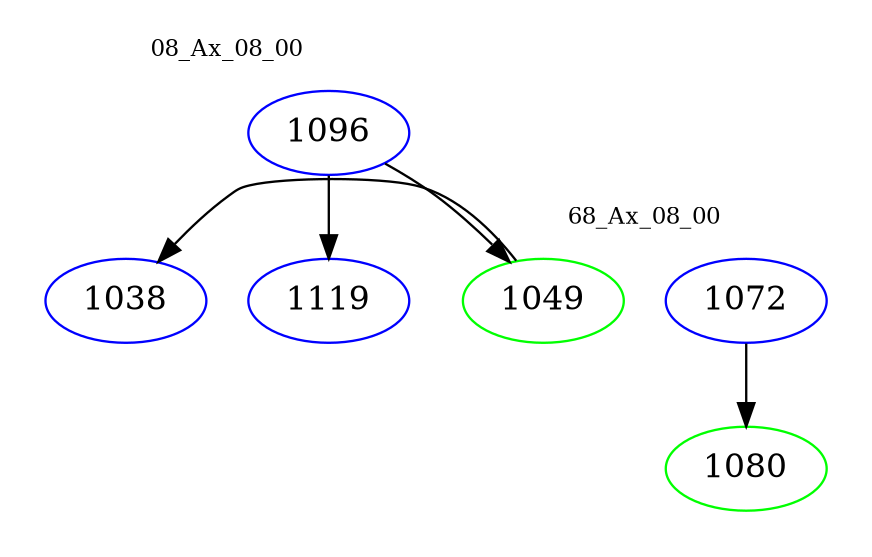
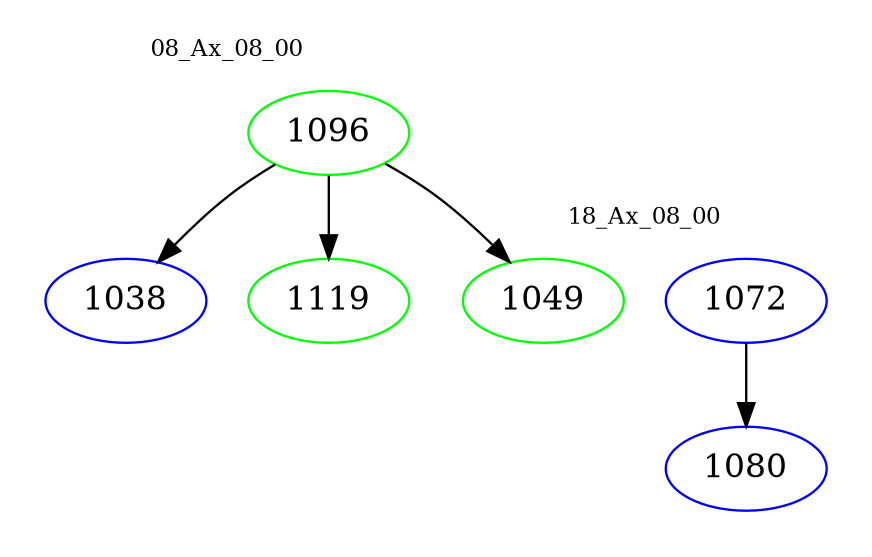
(329, 133) -> (329, 133)
(348, 179) -> (222, 201)
(645, 218) -> (645, 218)
(329, 301) -> (329, 301)
(746, 469) -> (746, 469)
